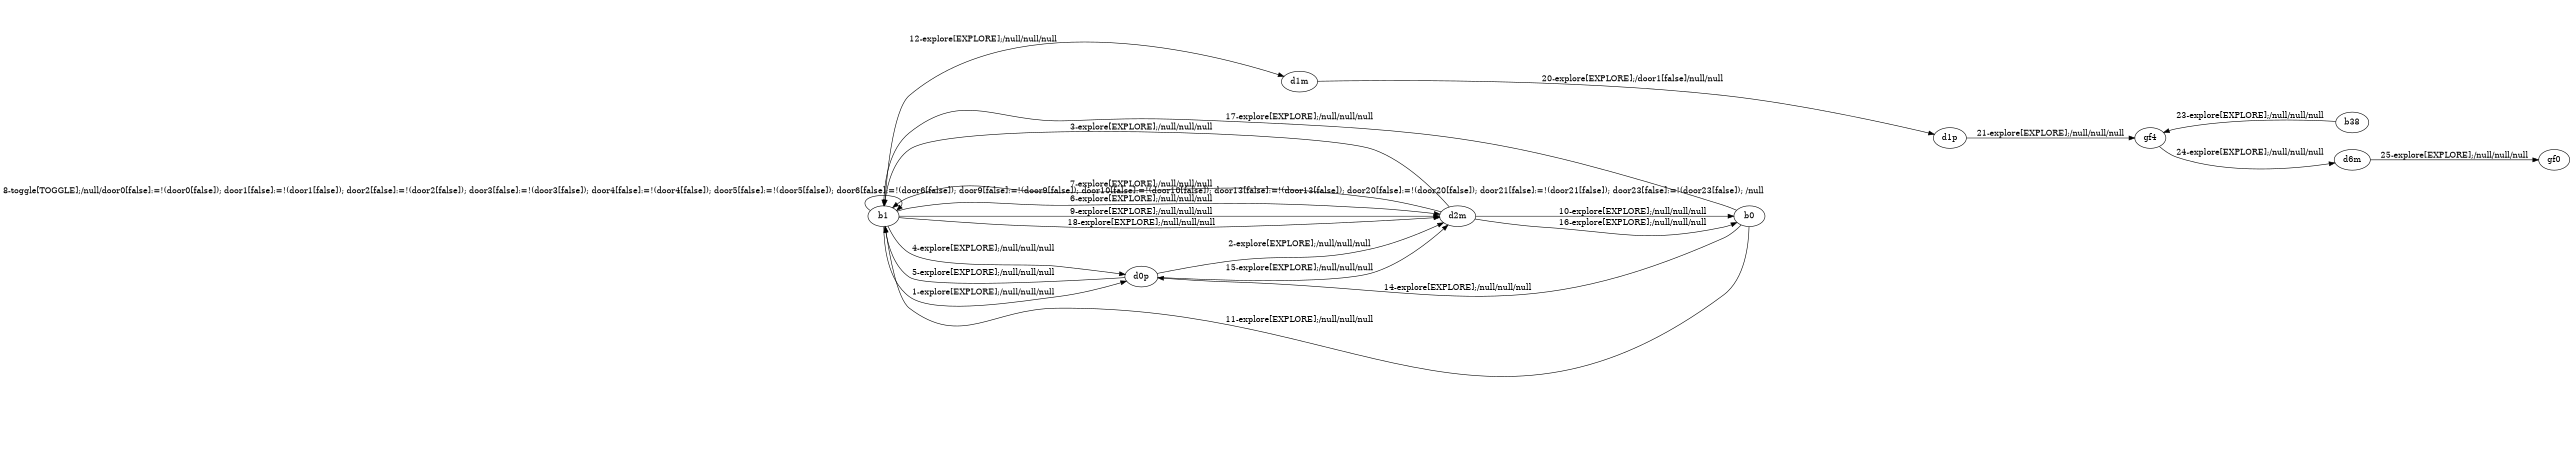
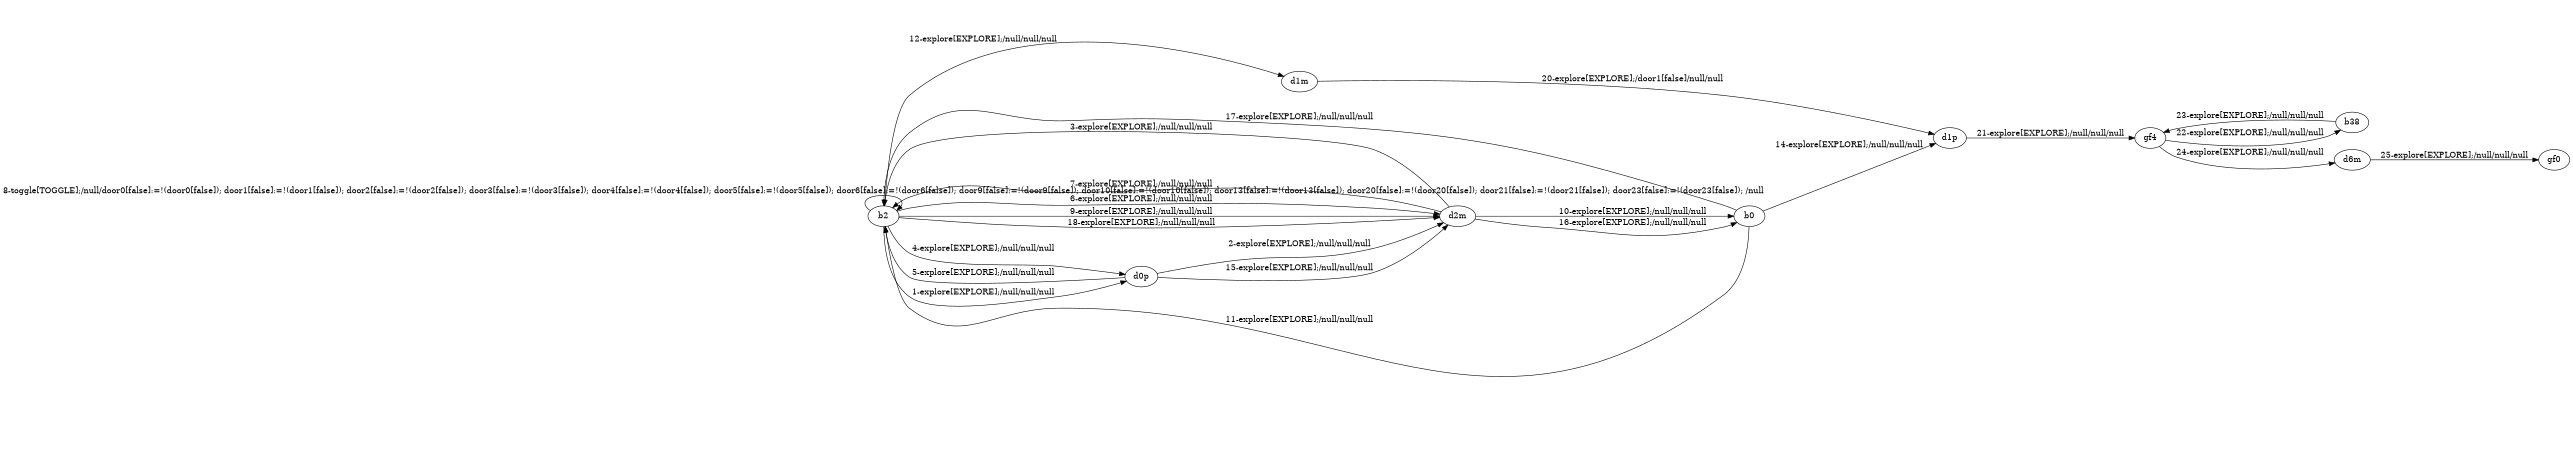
none -> (2251, 146)
(883, 216) -> (883, 216)
(1459, 296) -> (1847, 178)
